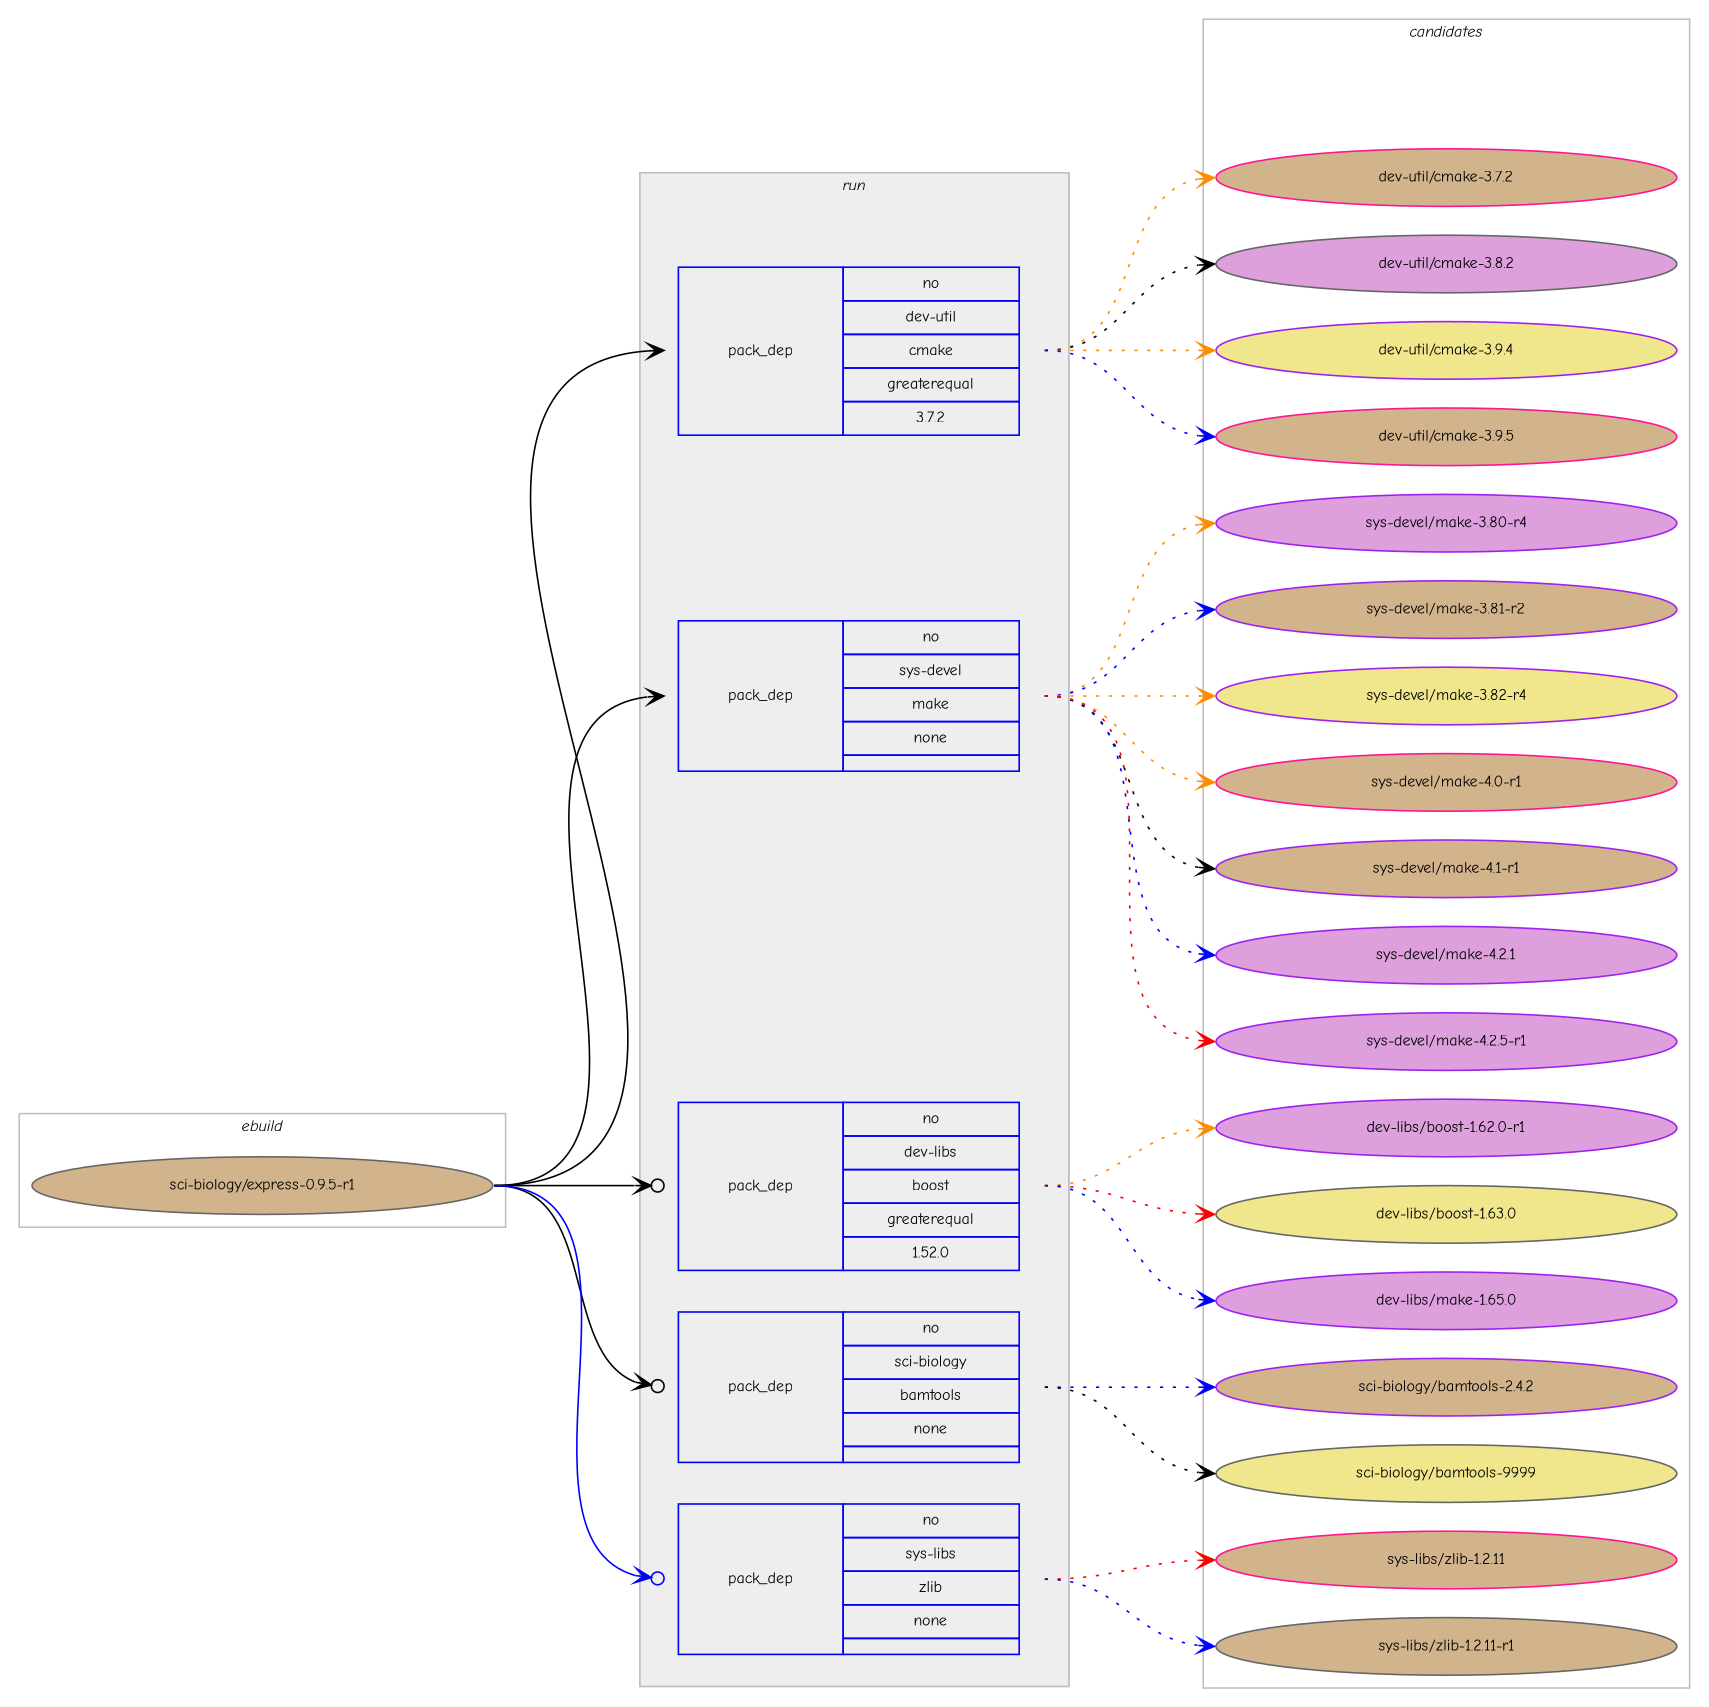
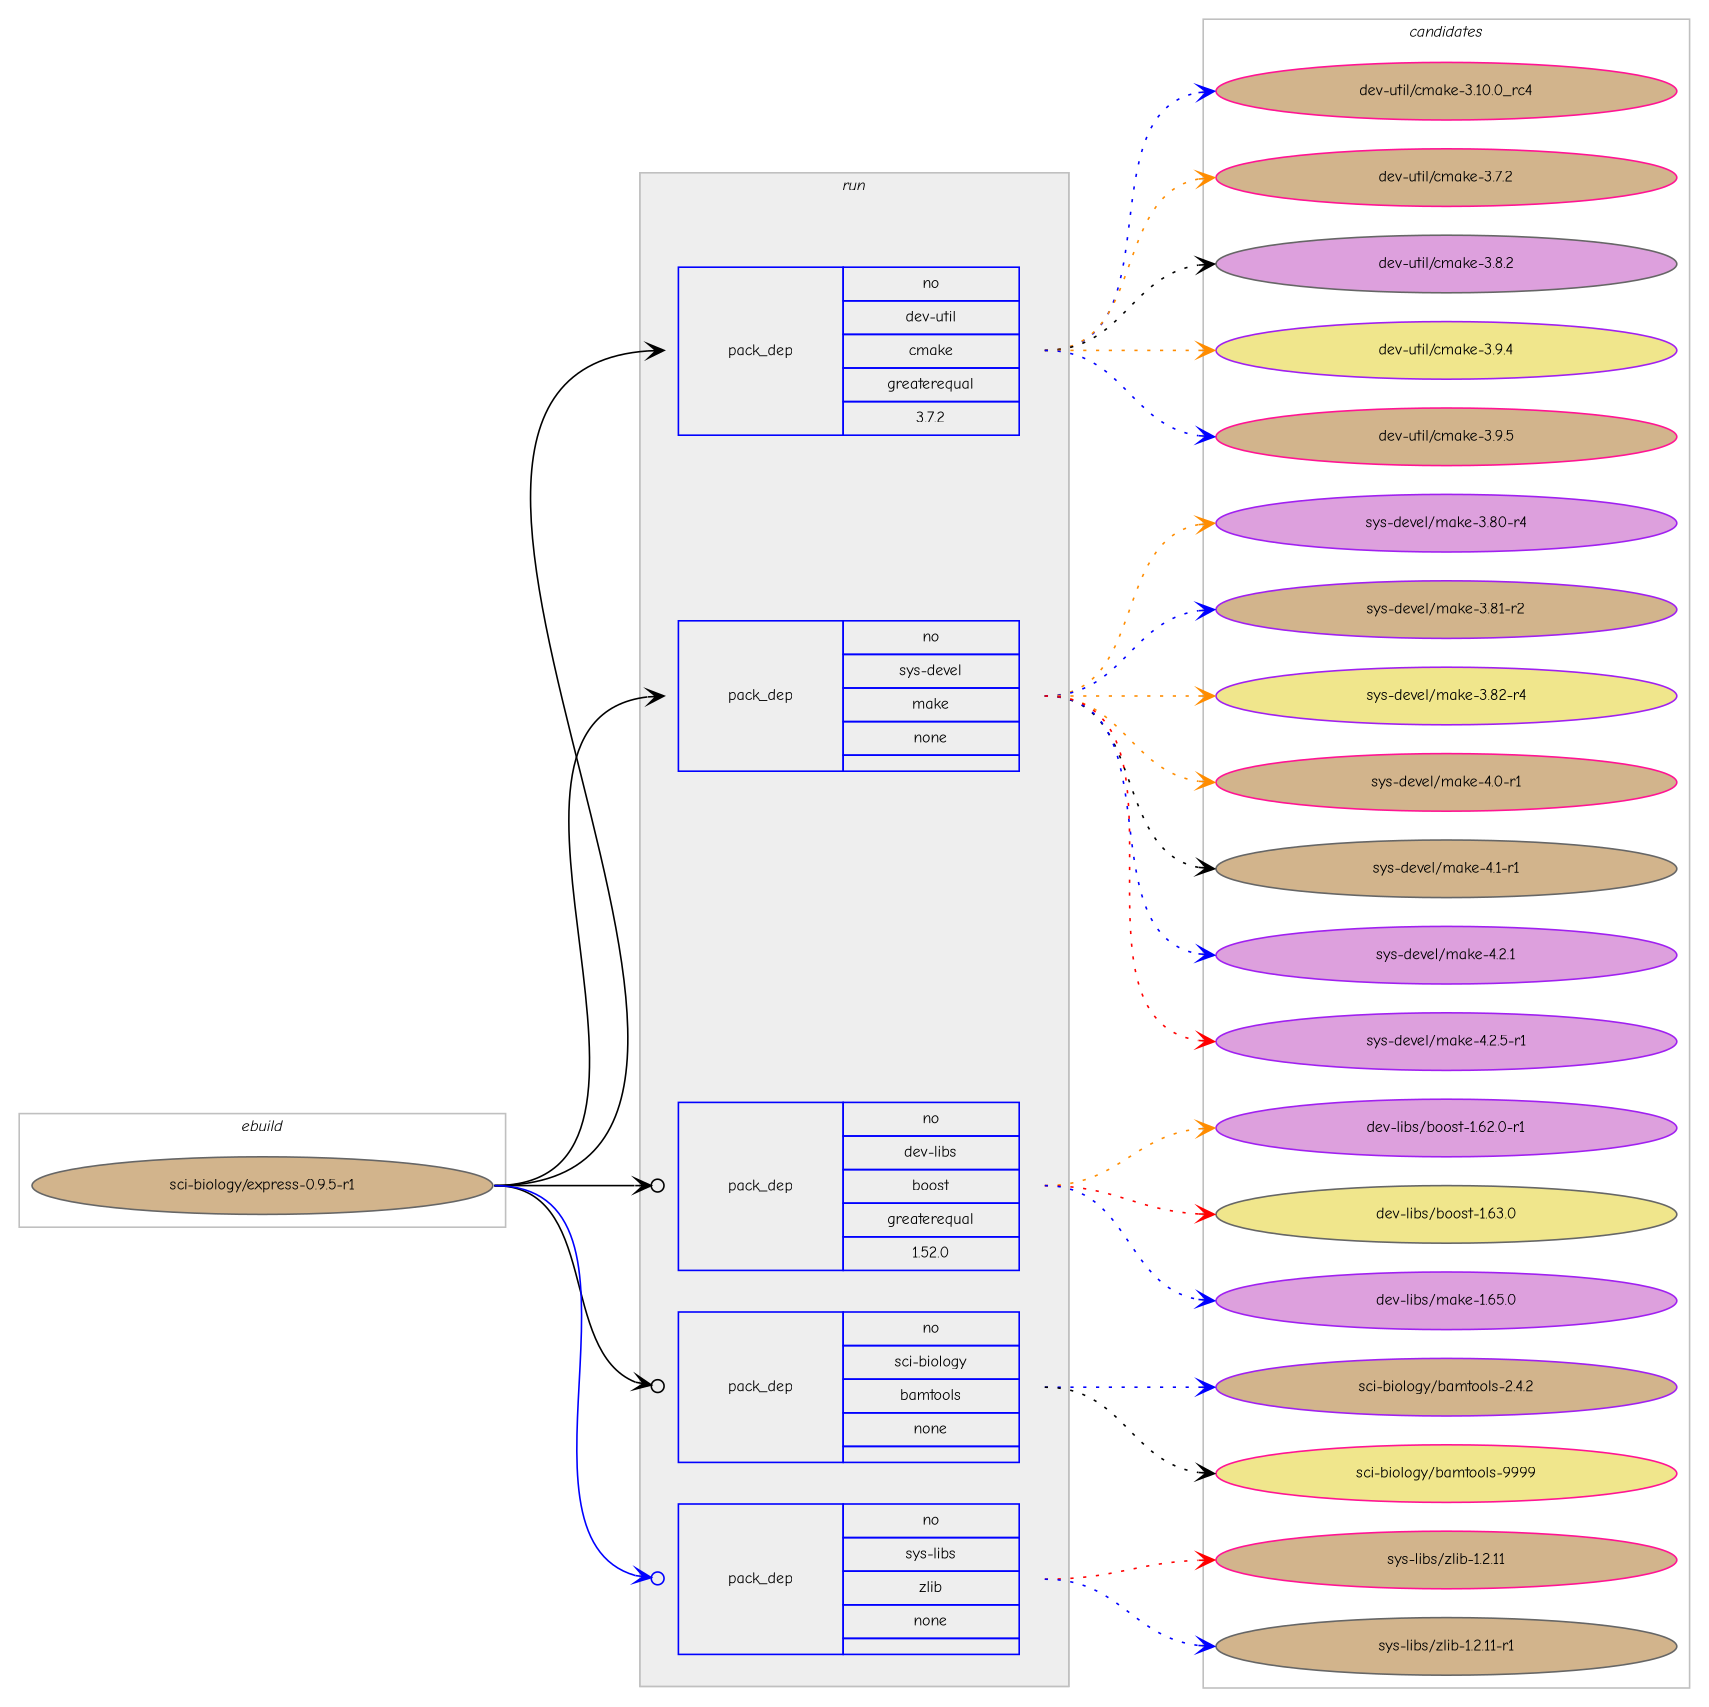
none -> (1446, 91)
(1446, 869) -> (1446, 869)
(1446, 1474) -> (1446, 1474)
